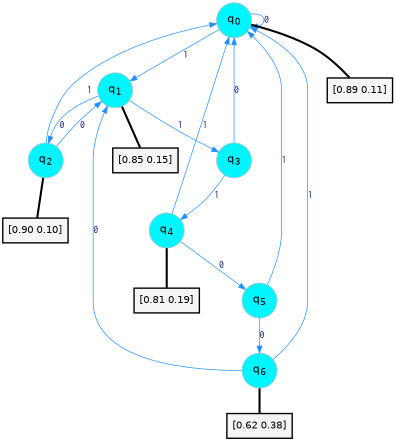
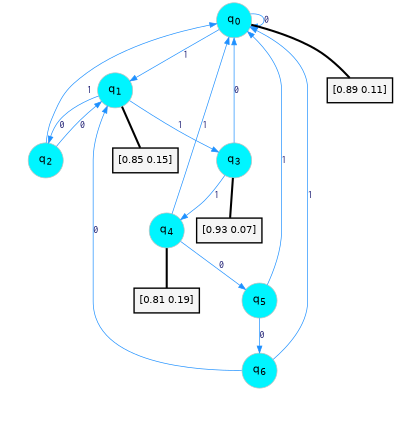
(35, 230) -> none
none -> (229, 230)
(260, 426) -> none
